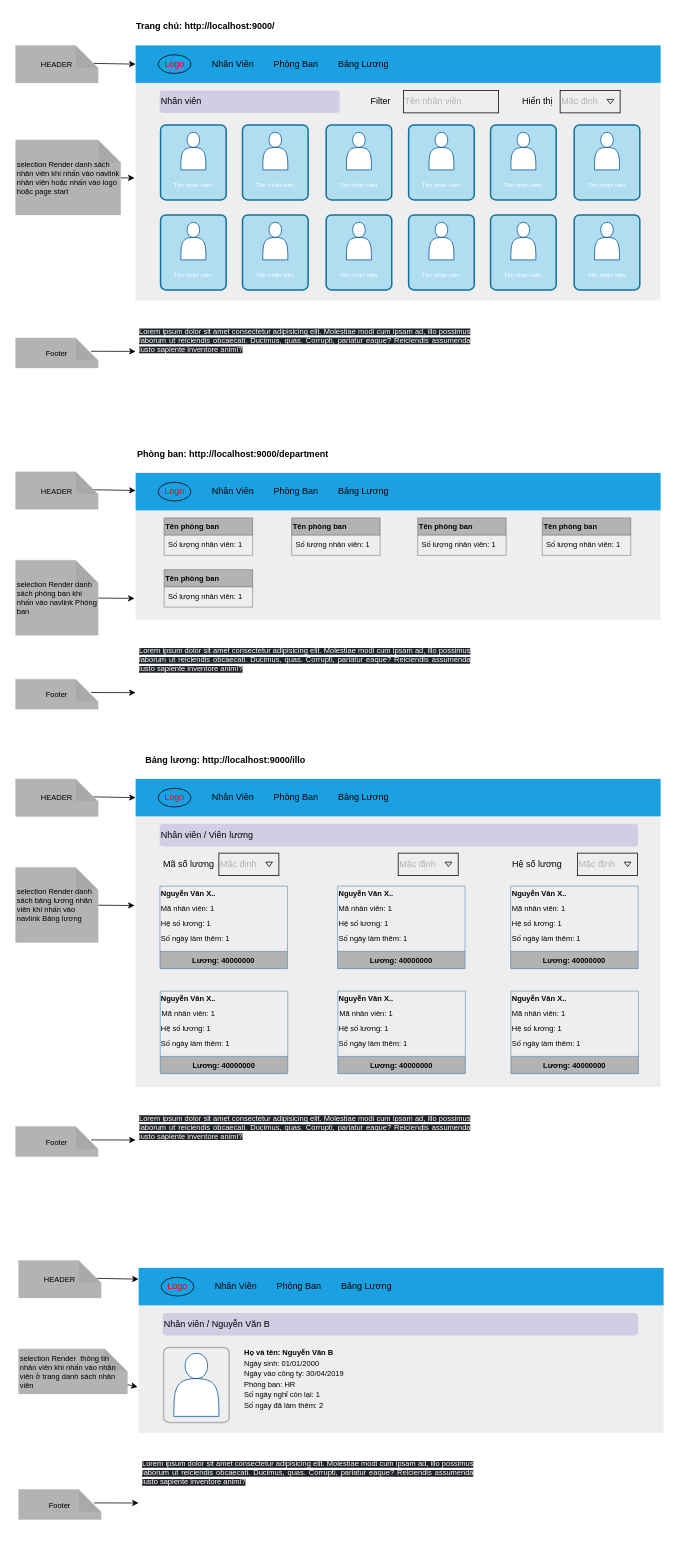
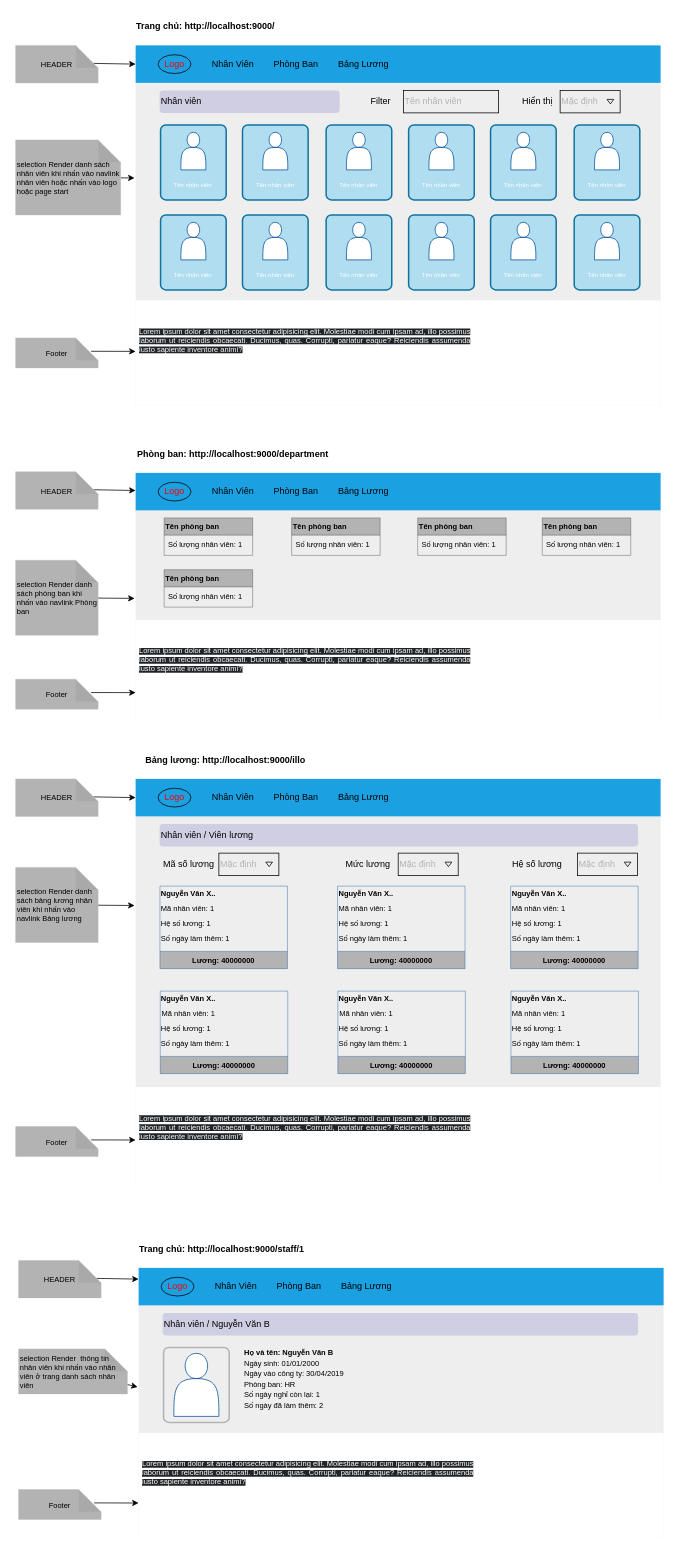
none -> (368, 864)
none -> (222, 1249)
